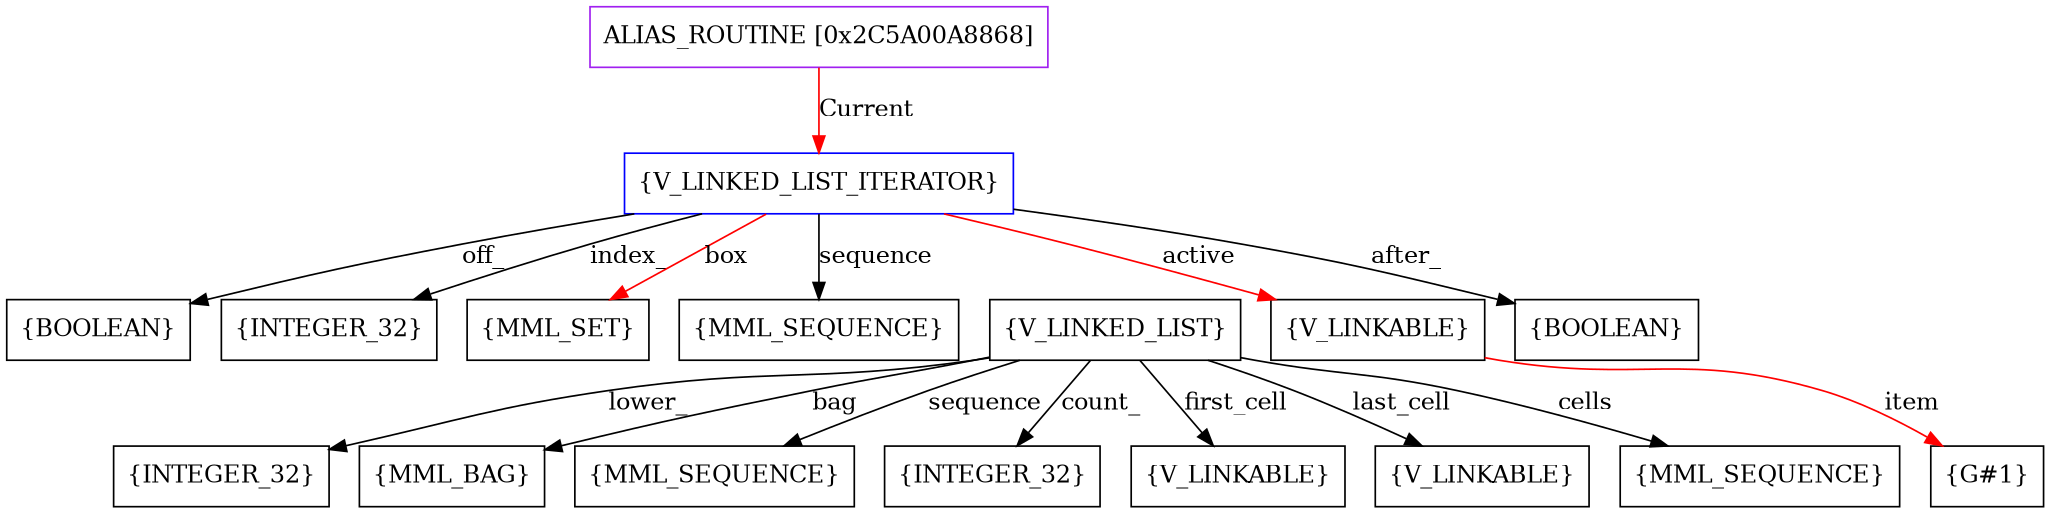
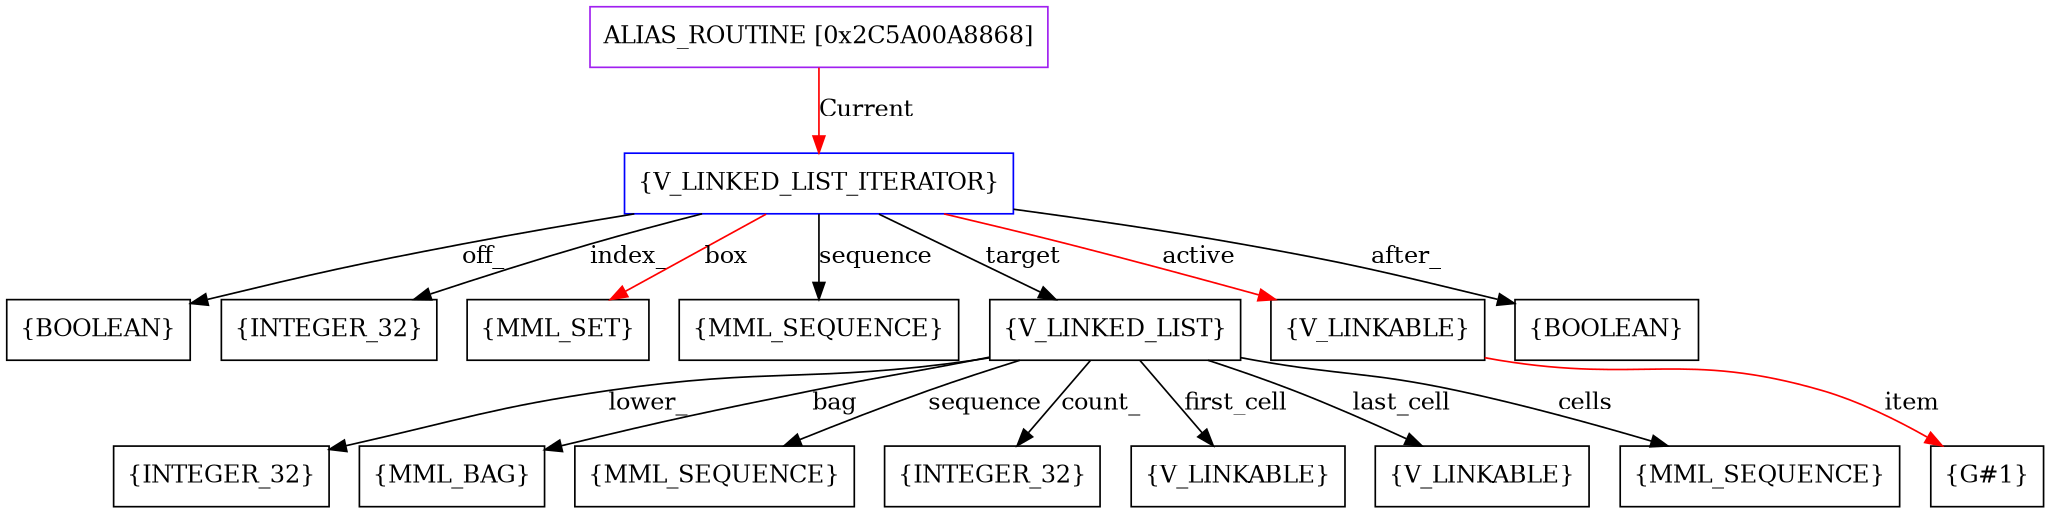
none -> (960, 253)
